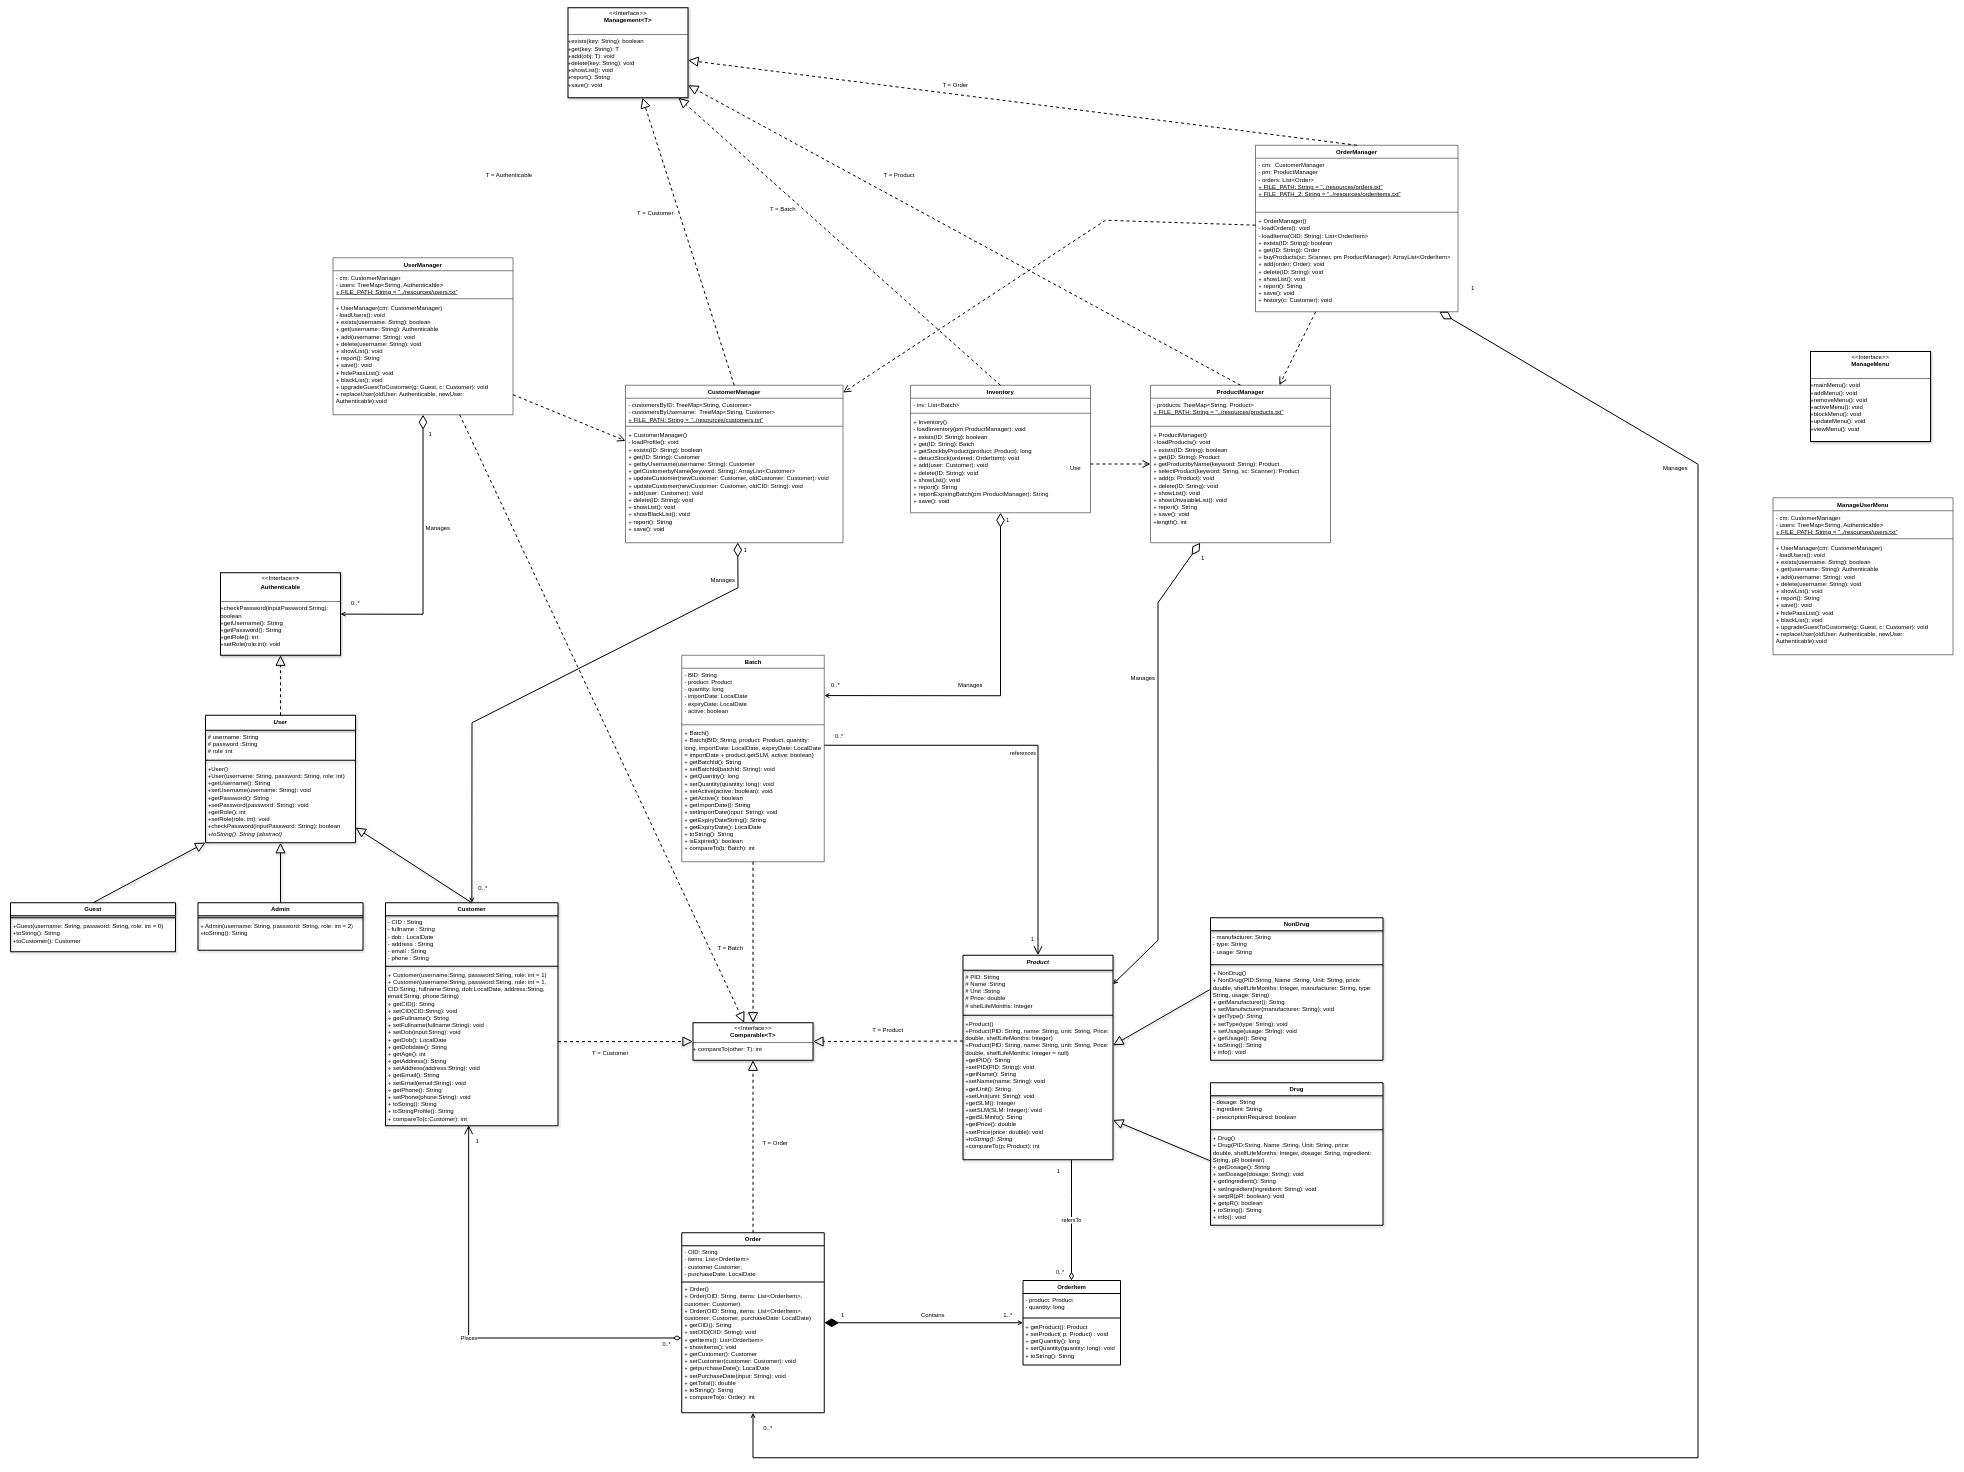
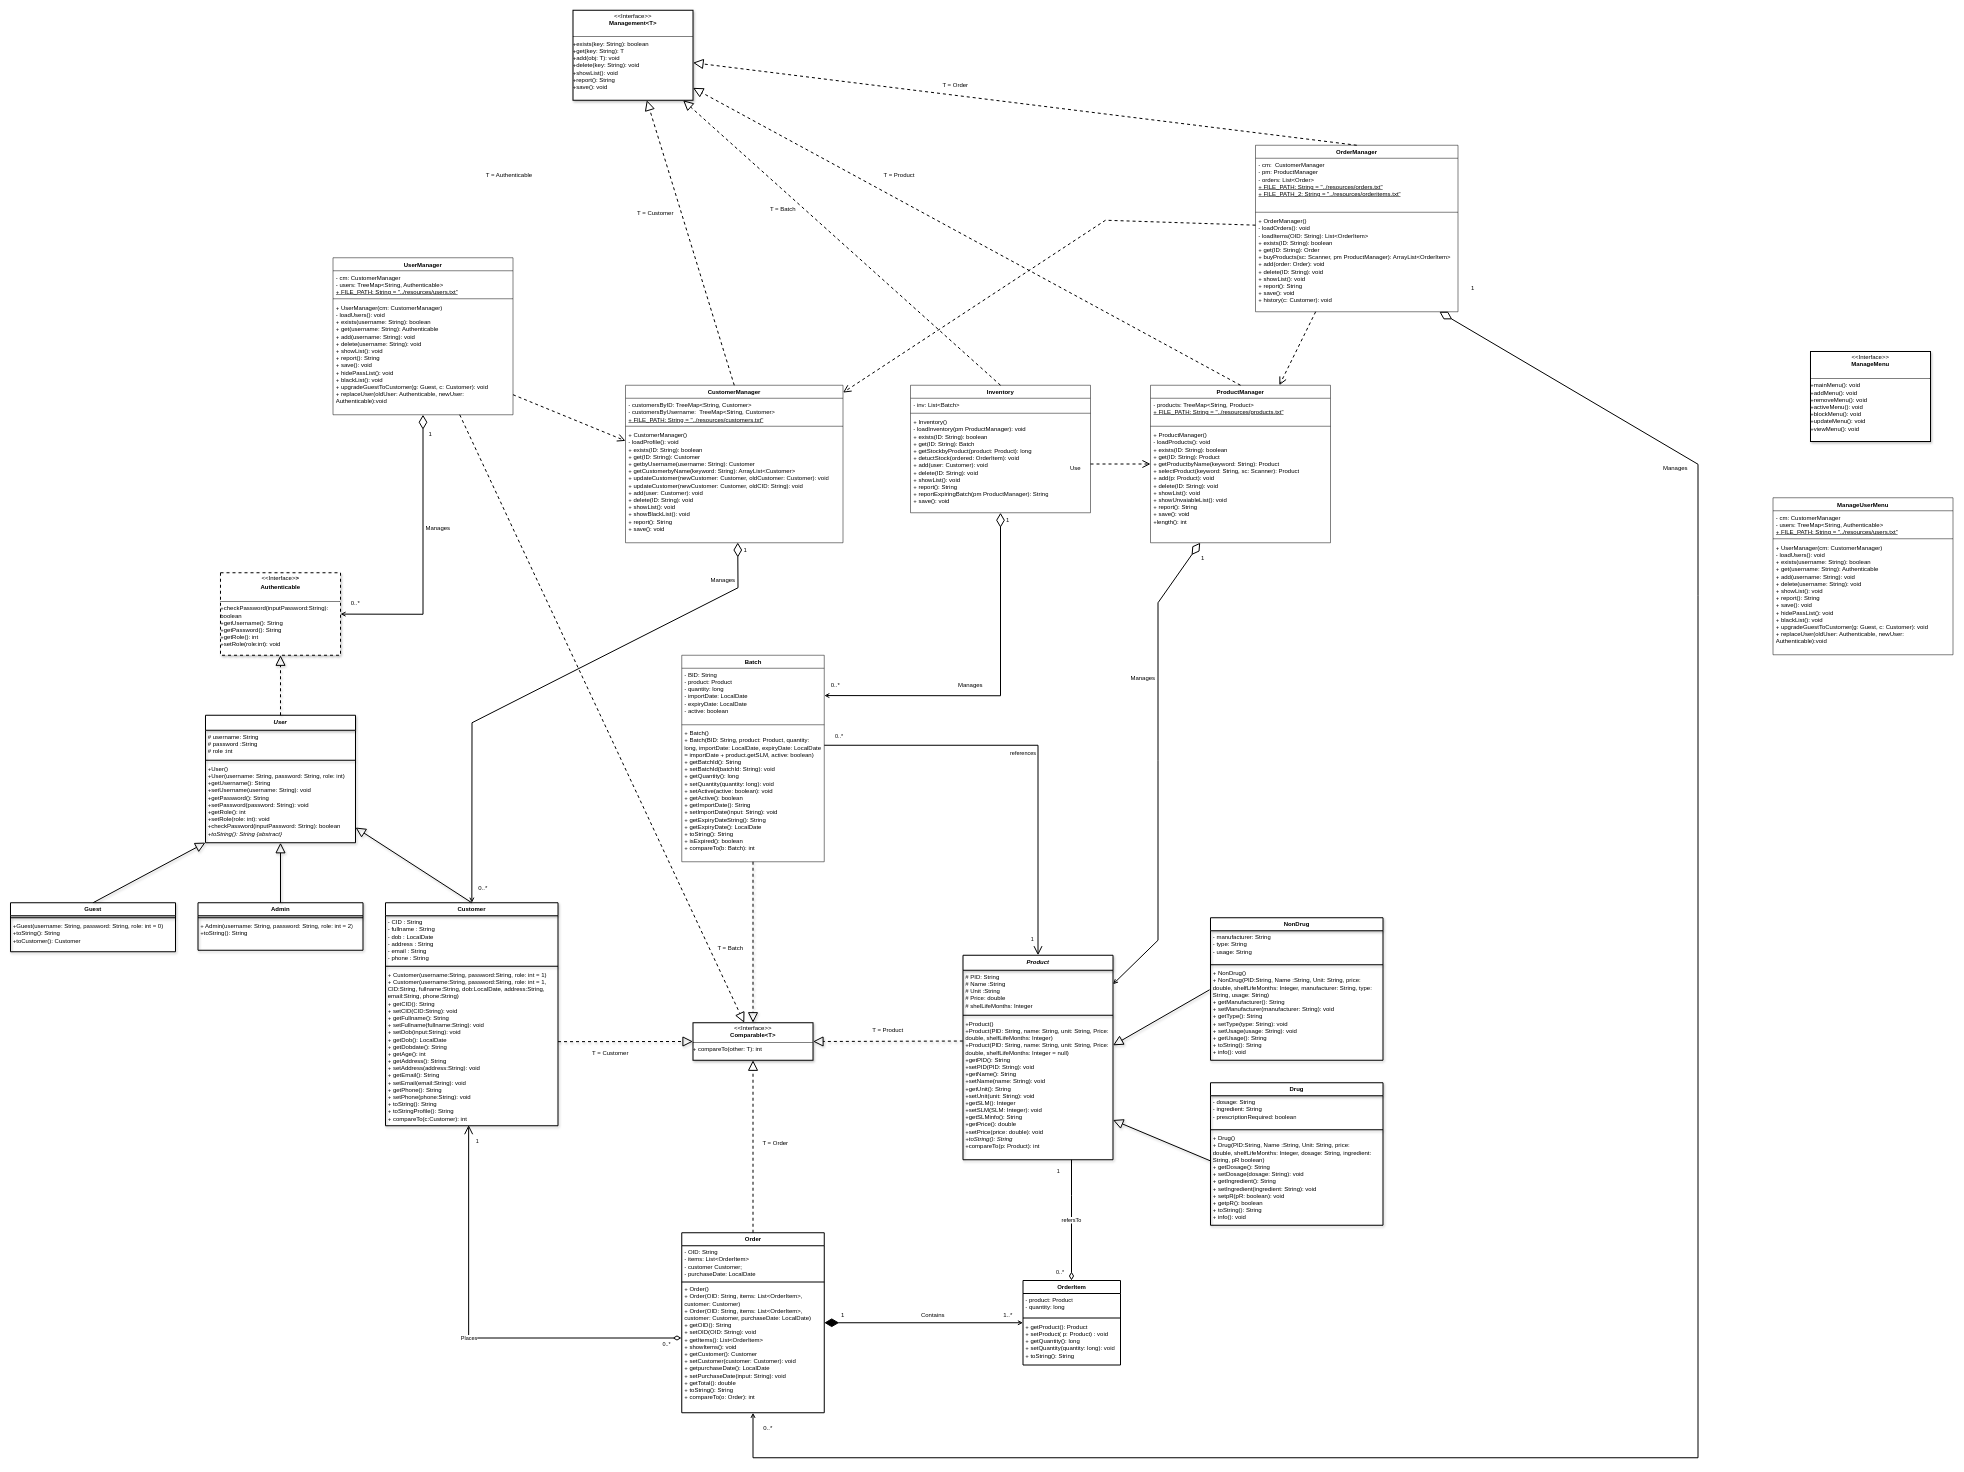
(628, 53) -> (633, 55)
(280, 614) -> (280, 614)
